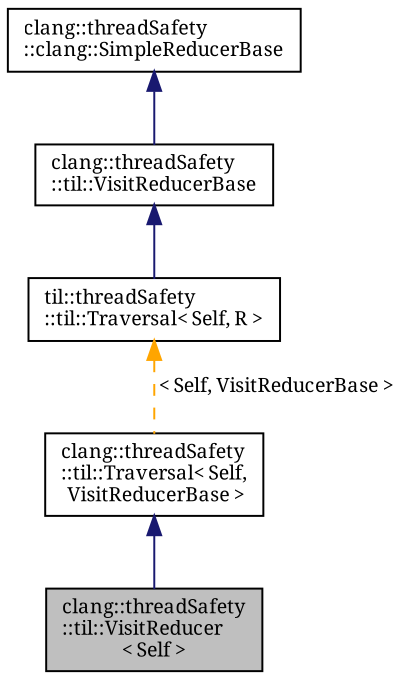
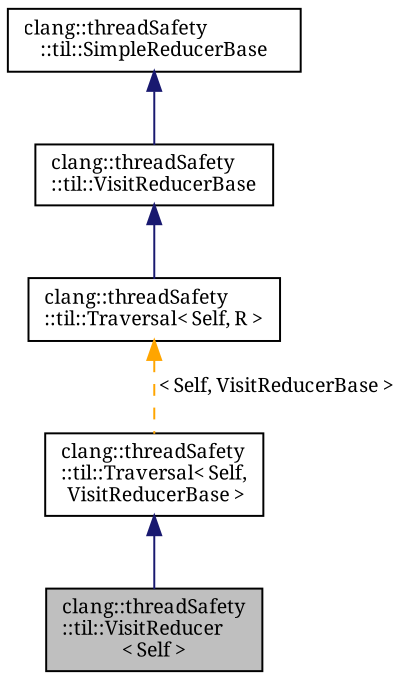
(154, 40) -> (154, 40)
(154, 310) -> (154, 310)
